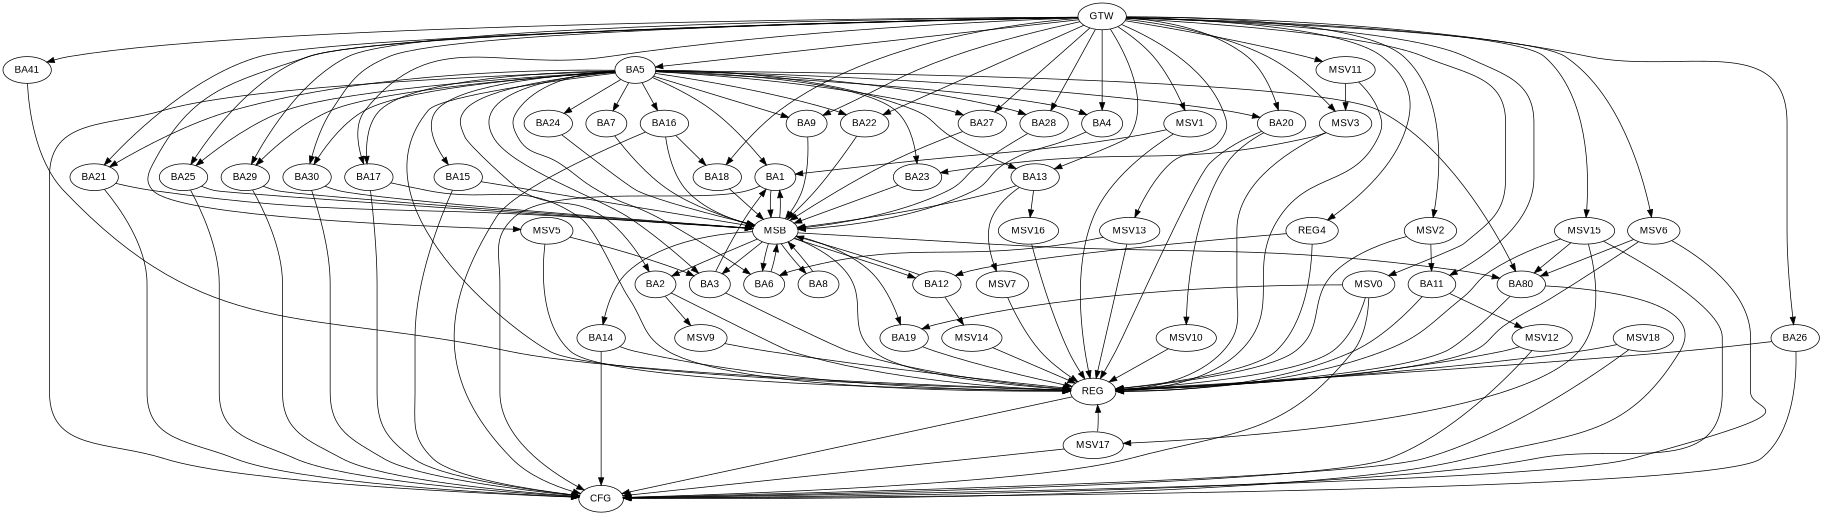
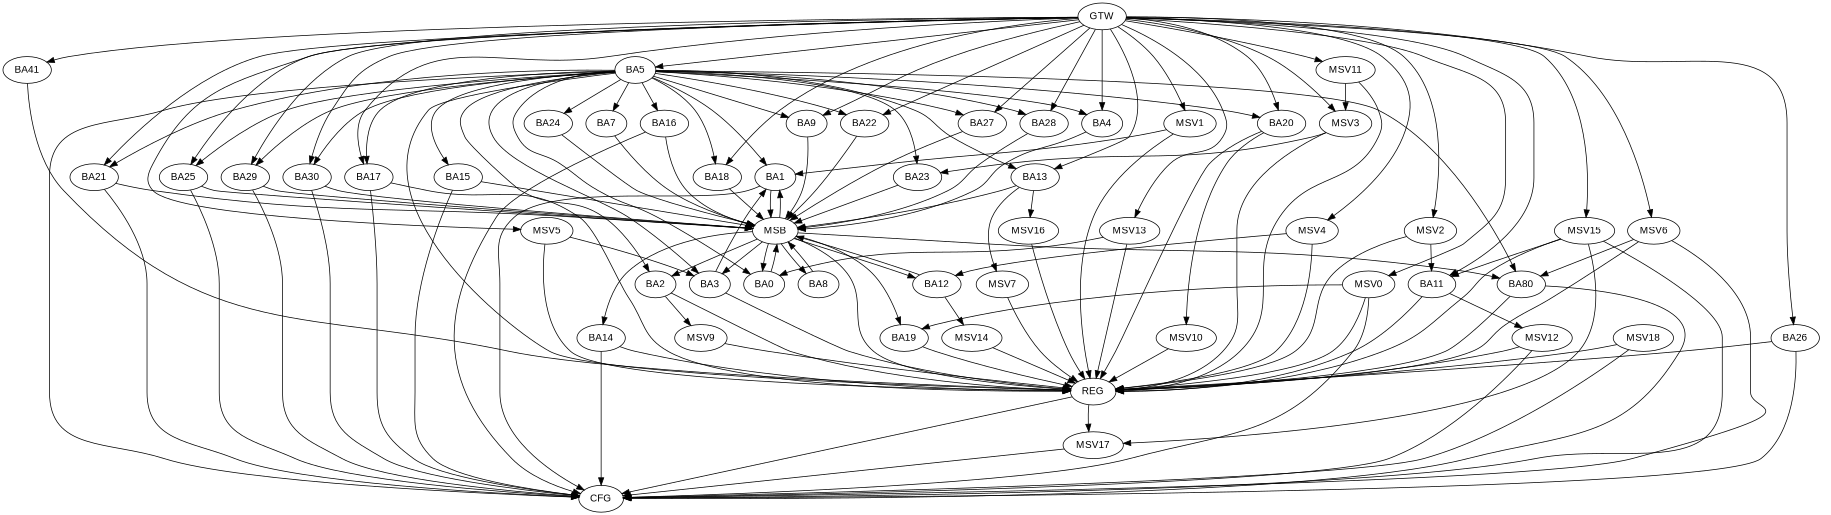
(688, 148) -> (694, 109)
(1312, 231) -> (1312, 231)
(1556, 255) -> (1502, 259)
(764, 284) -> (764, 284)
(1098, 422) -> (1088, 414)
